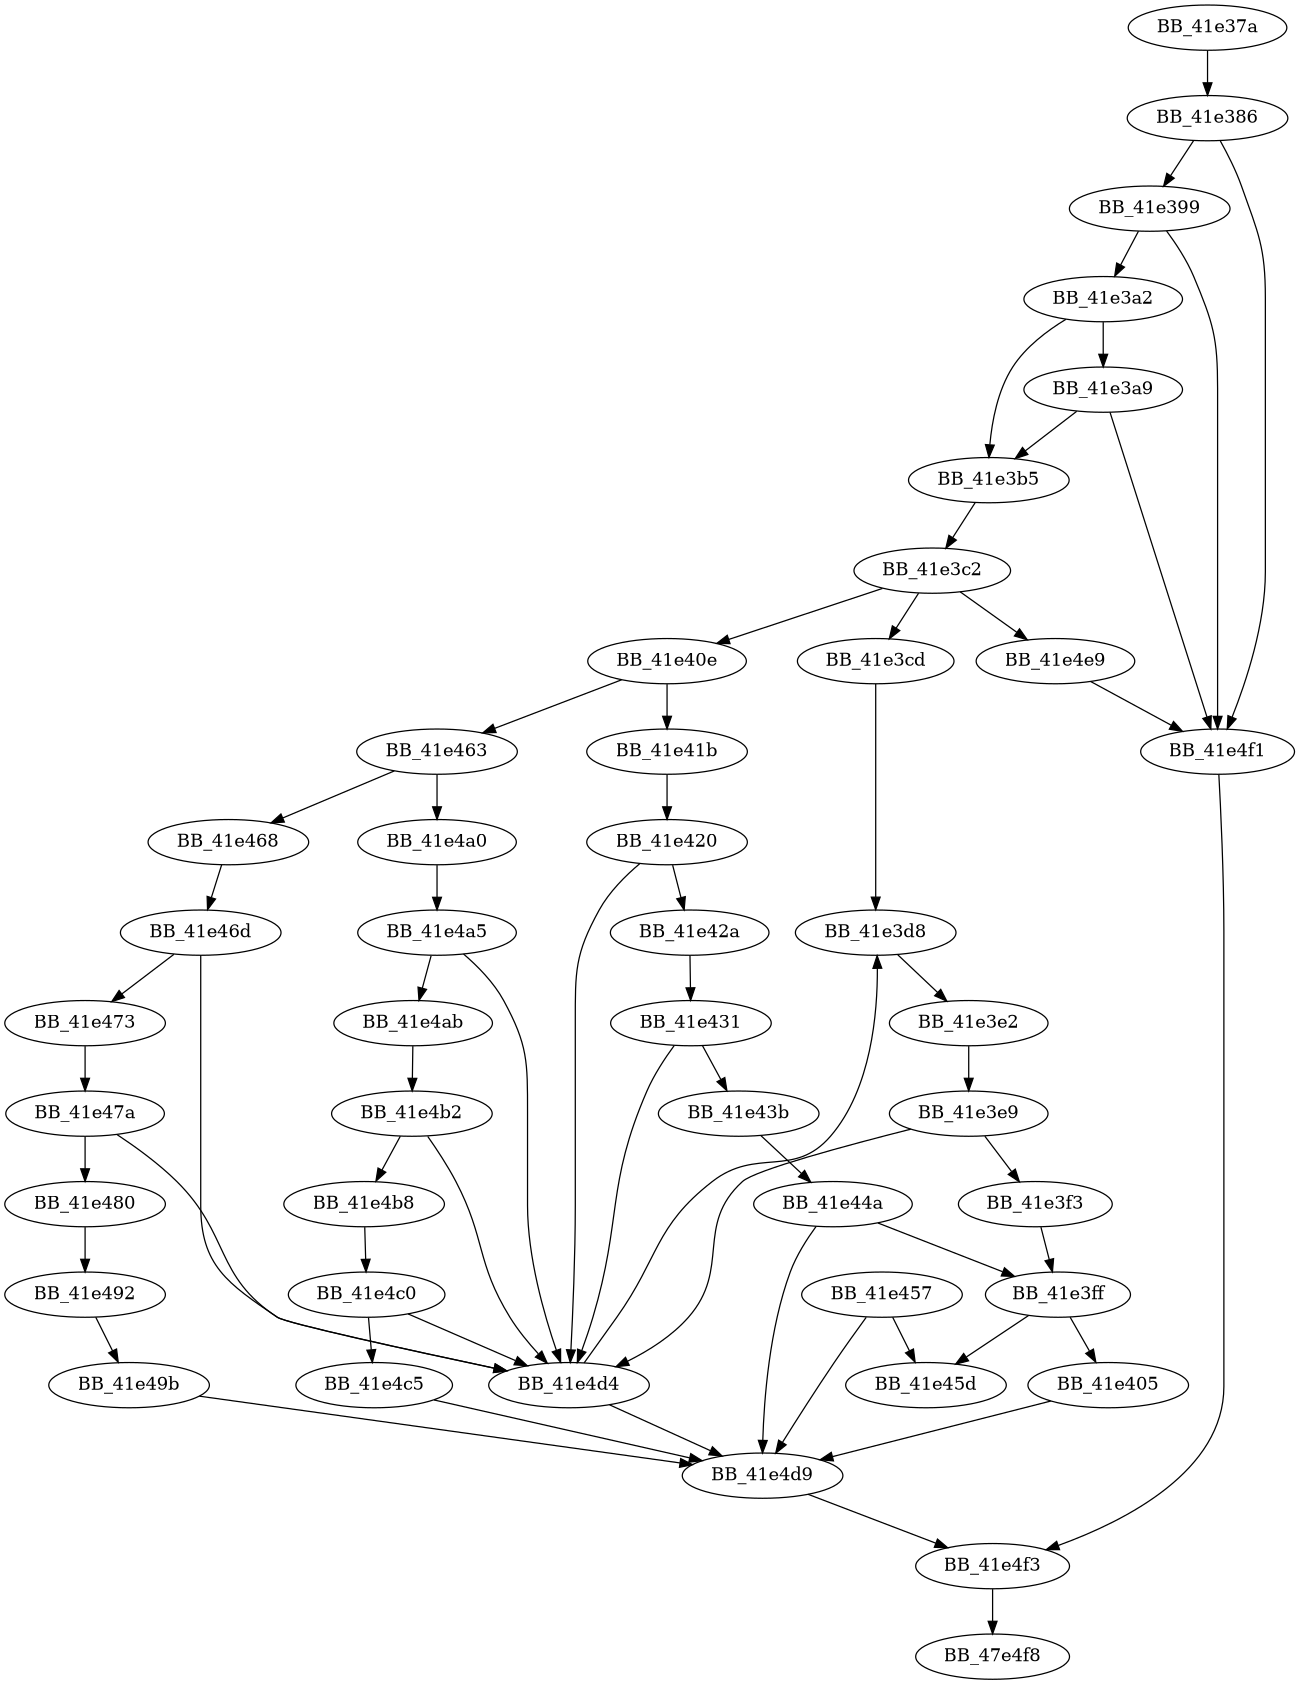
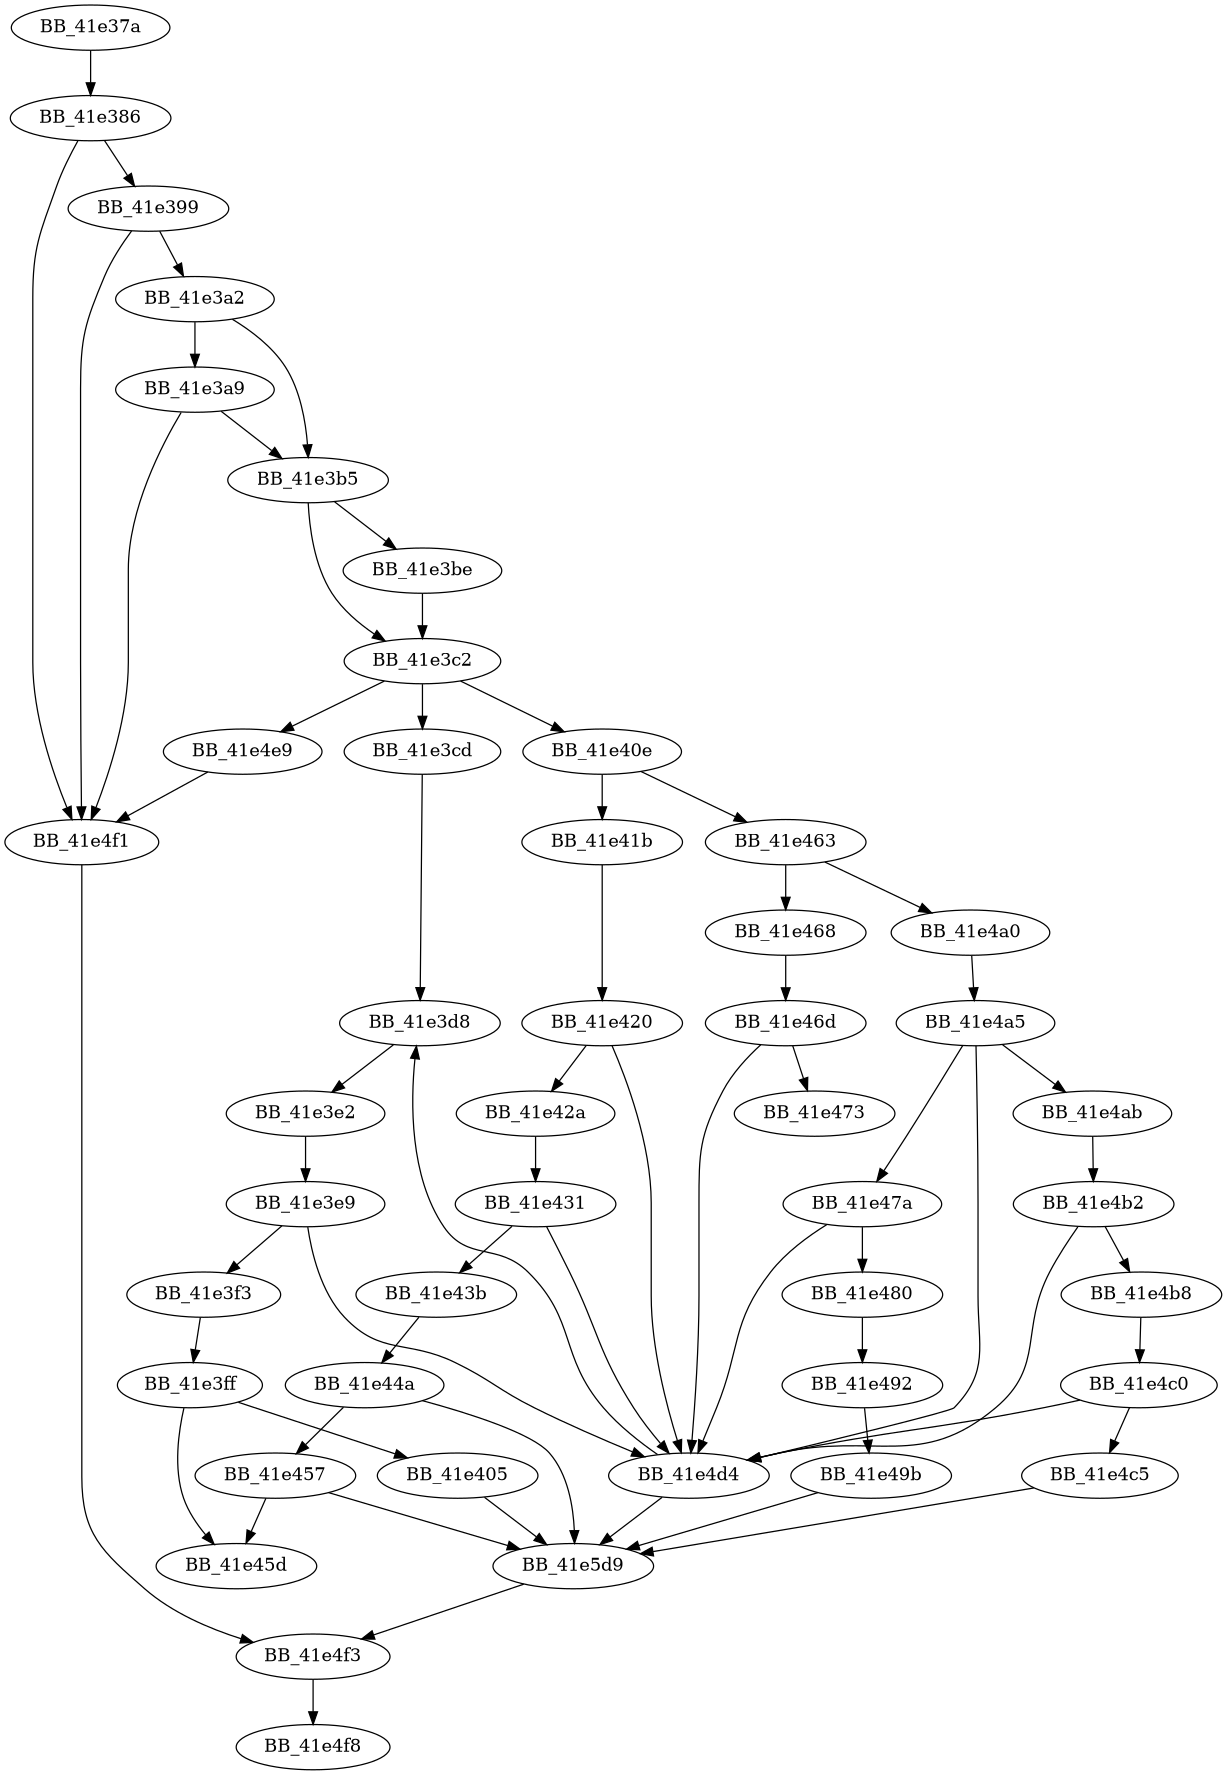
none -> (422, 571)
(85, 1062) -> (924, 1108)
(940, 1247) -> (327, 1423)
(763, 1476) -> (573, 1566)
(993, 1657) -> (313, 1747)
